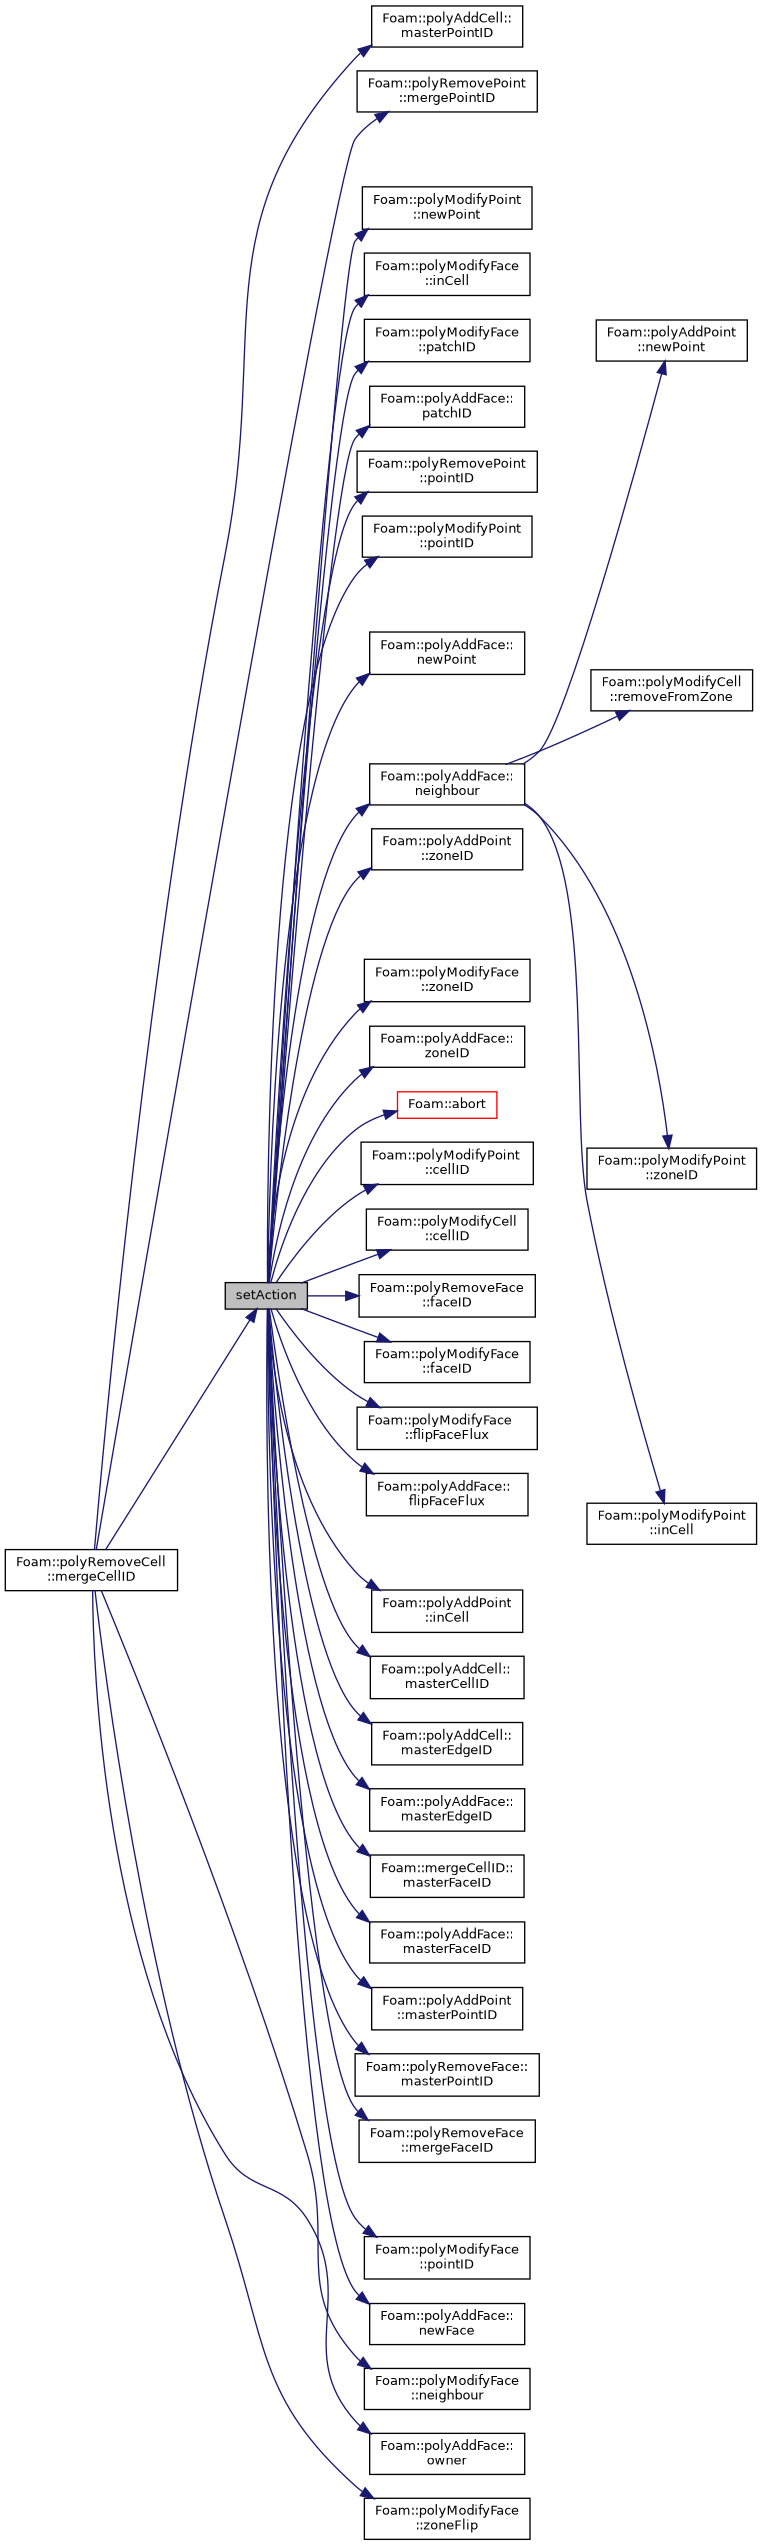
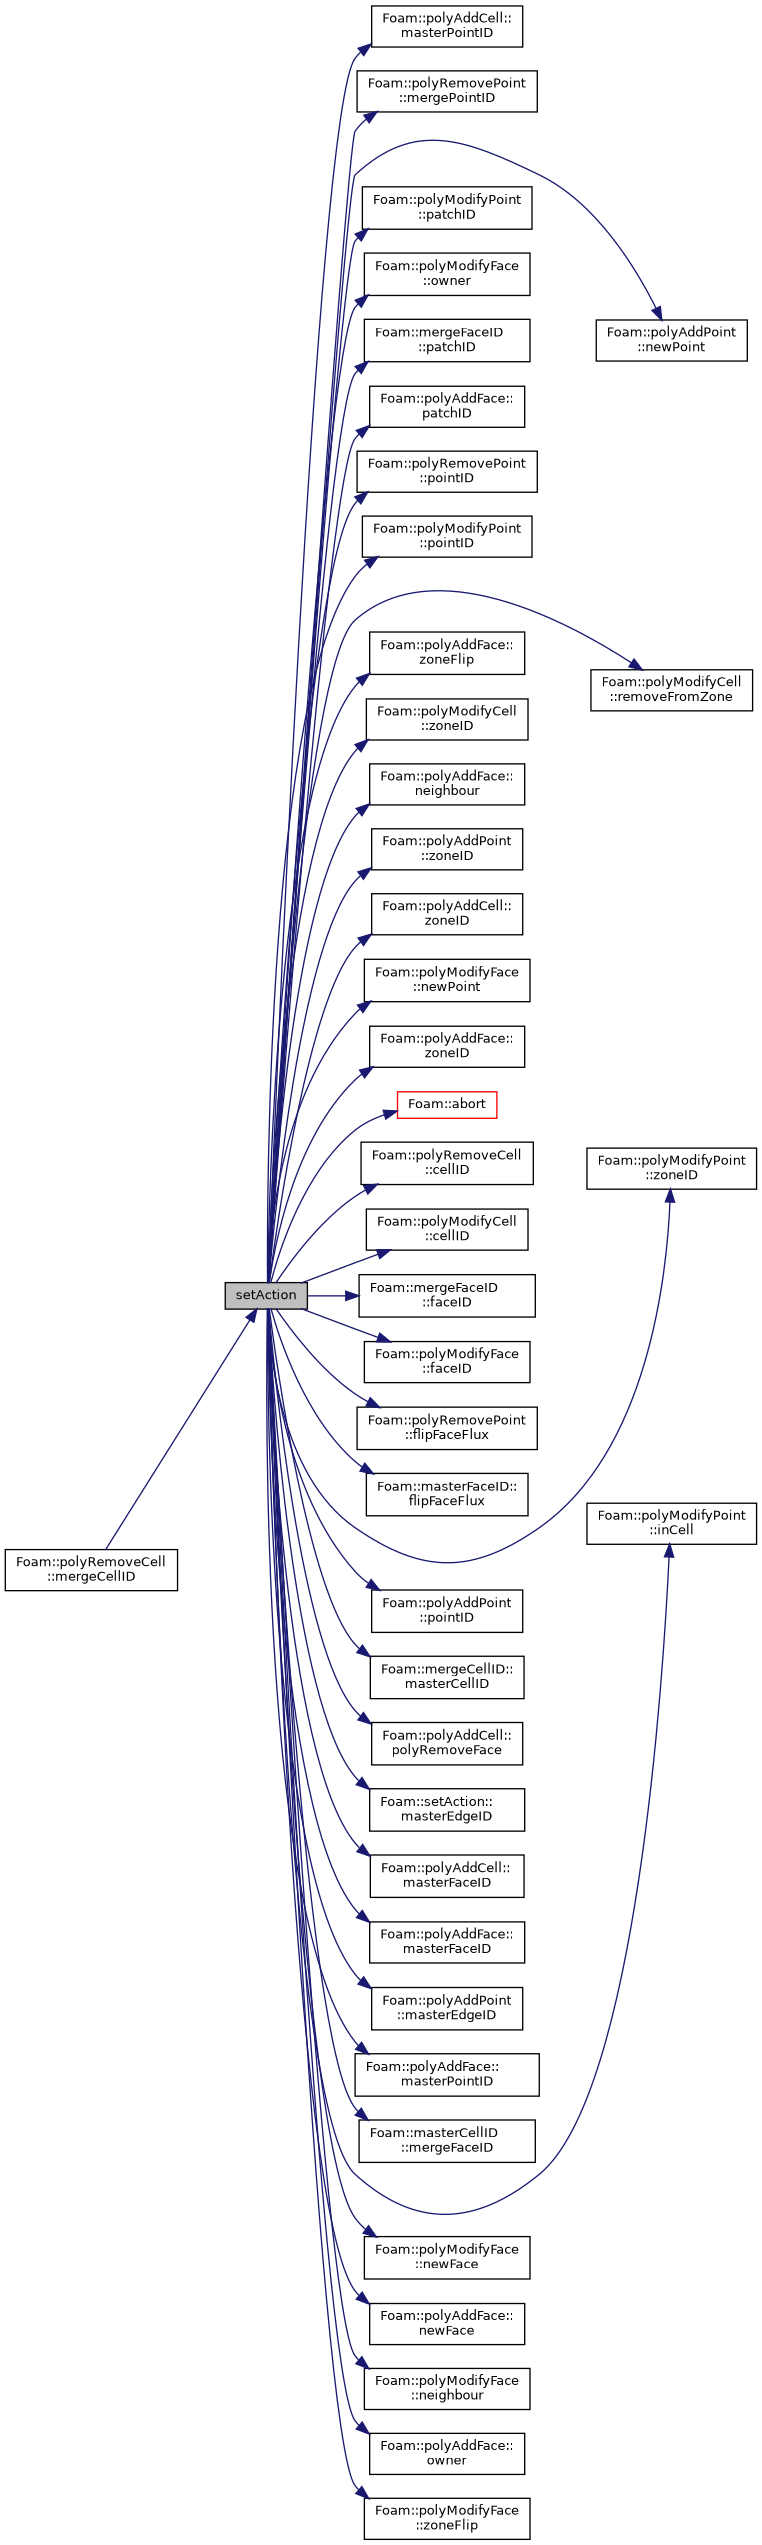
(447, 208) -> (447, 208)
(447, 274) -> (447, 274)
(447, 341) -> (447, 341)
(605, 575) -> (361, 171)
(447, 653) -> (447, 653)
none -> (447, 719)
(562, 742) -> (326, 704)
(185, 787) -> (298, 665)
(222, 828) -> (309, 699)
none -> (447, 914)
(625, 956) -> (504, 1548)
(447, 981) -> (447, 981)
(582, 1145) -> (349, 2161)
(447, 1163) -> (447, 1163)
(447, 1296) -> (447, 1296)
(447, 1428) -> (447, 1428)
(447, 1495) -> (447, 1495)
(447, 1611) -> (447, 1611)
(447, 1677) -> (447, 1677)
(447, 1744) -> (447, 1744)
(447, 1810) -> (447, 1810)
(447, 1876) -> (447, 1876)
(248, 1973) -> (300, 1836)
(163, 1990) -> (298, 1901)
(153, 1995) -> (299, 1869)
(447, 2009) -> (447, 2009)
(447, 2075) -> (447, 2075)
(447, 2141) -> (447, 2141)
(447, 2258) -> (447, 2258)
